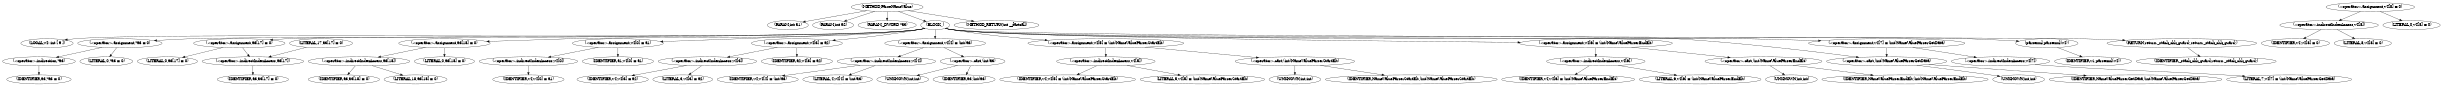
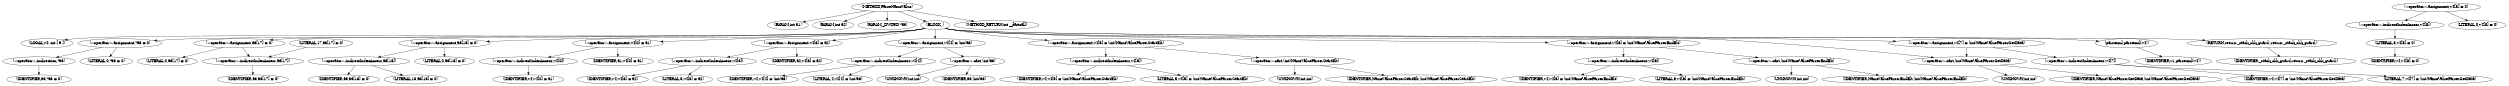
(2313, 34) -> (2395, 51)
none -> (2295, 79)
